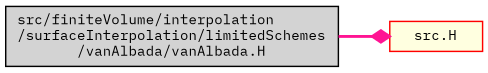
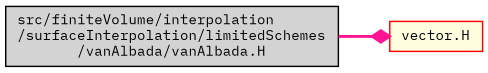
(436, 36) -> (436, 36)
